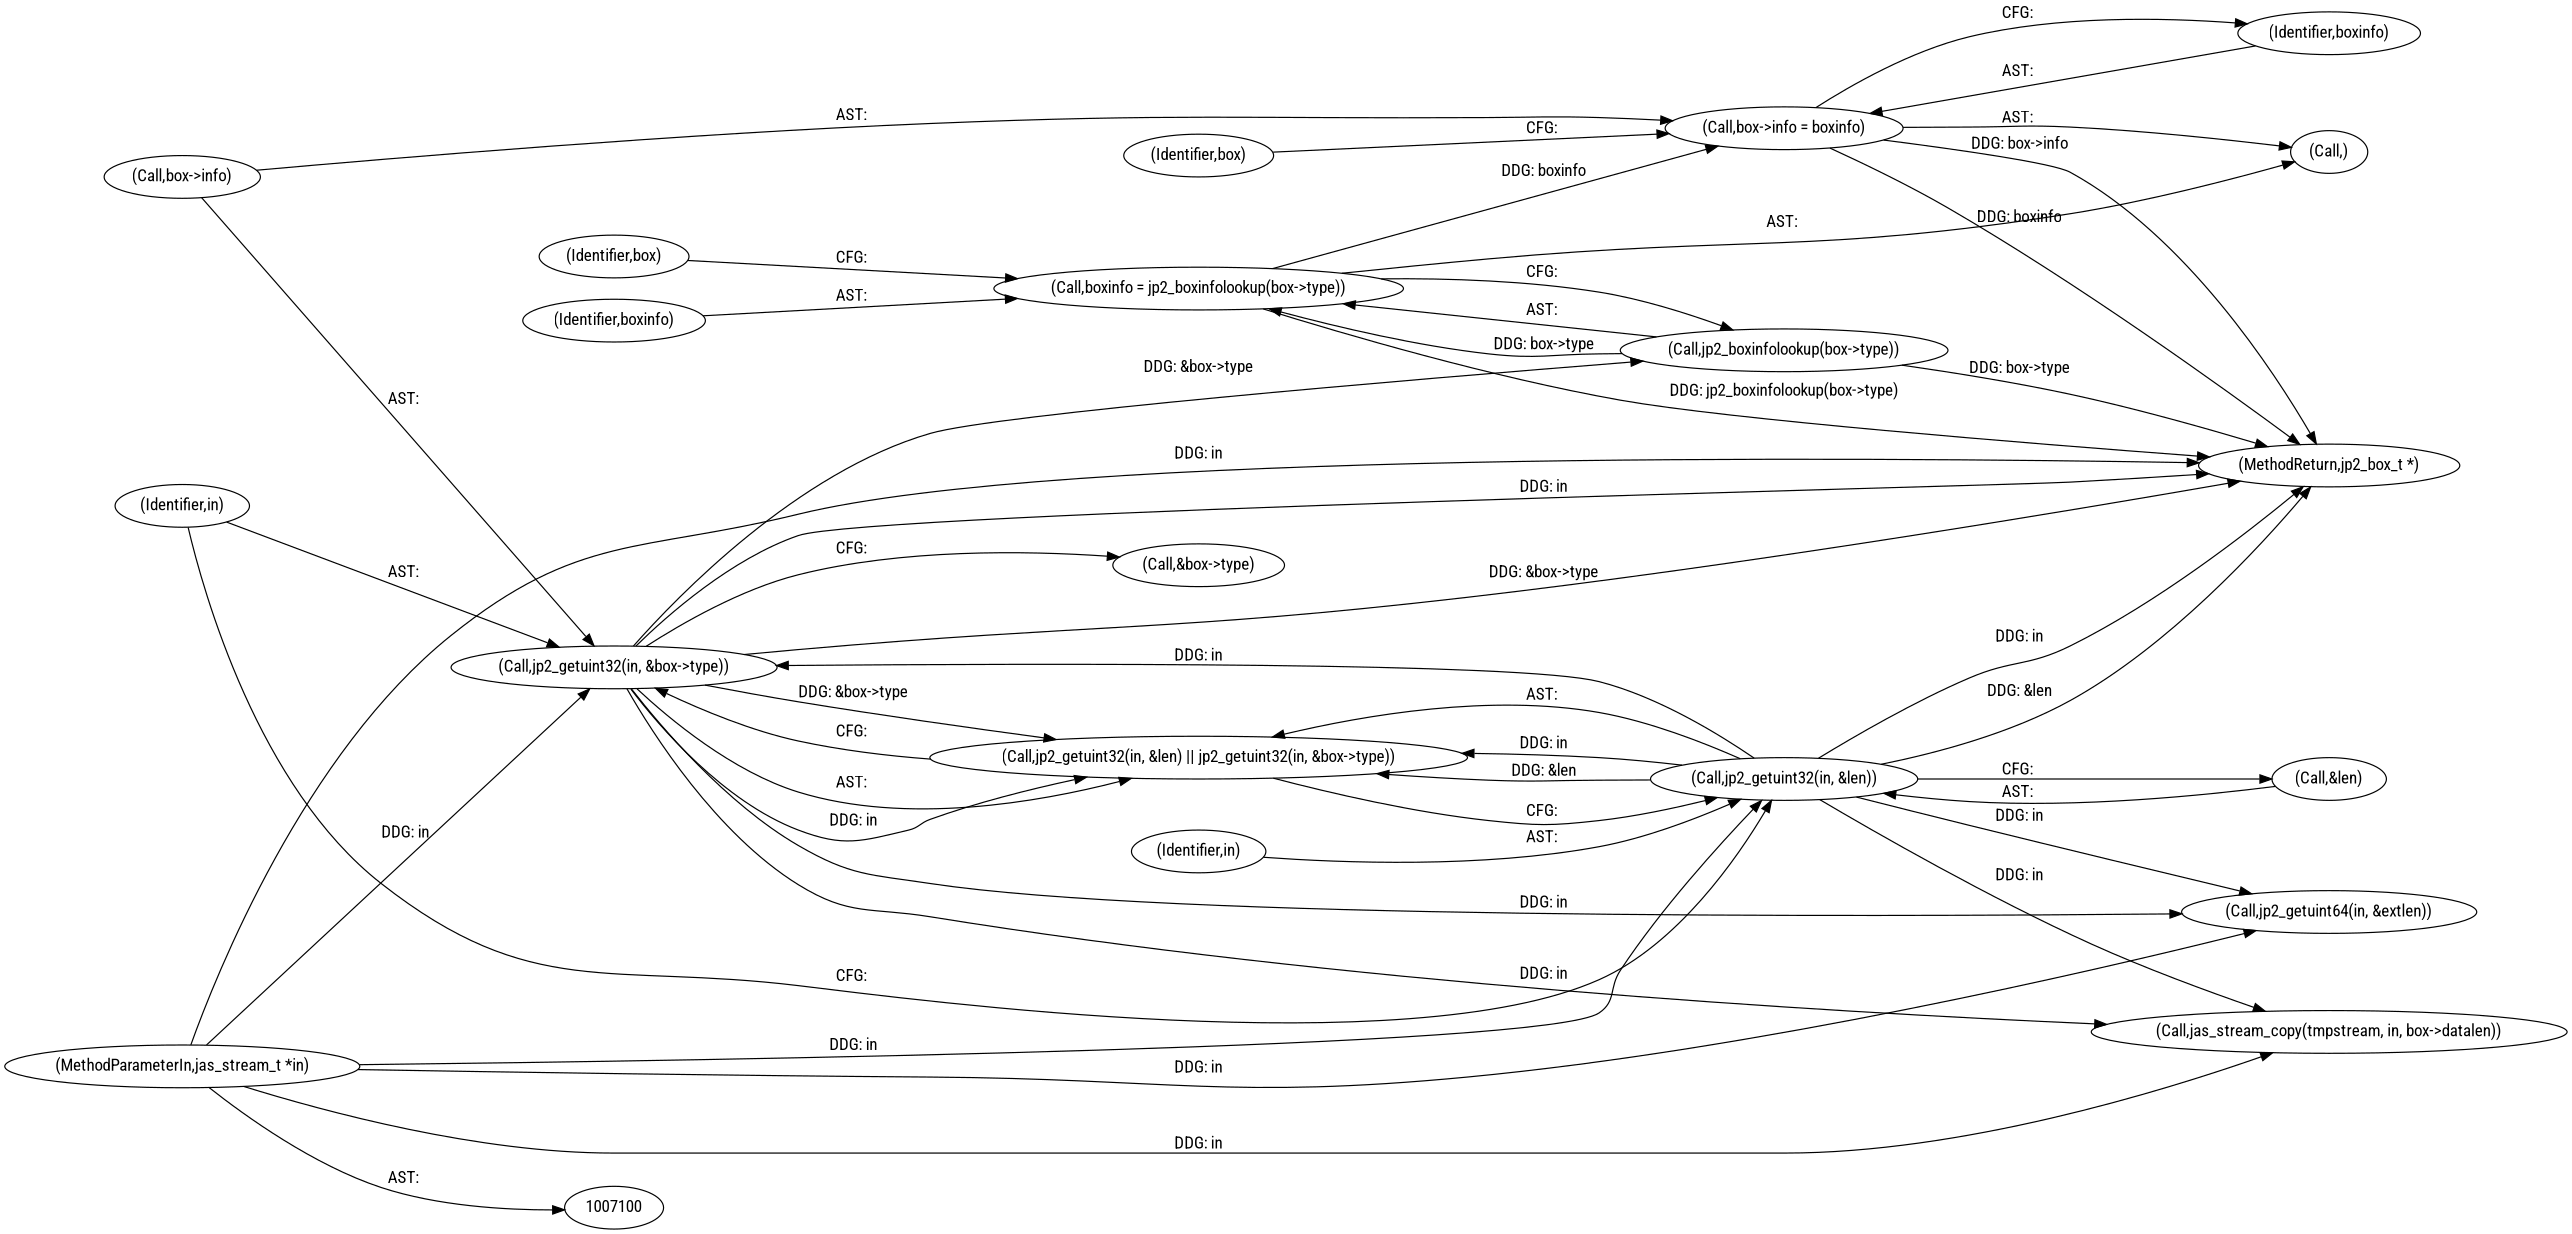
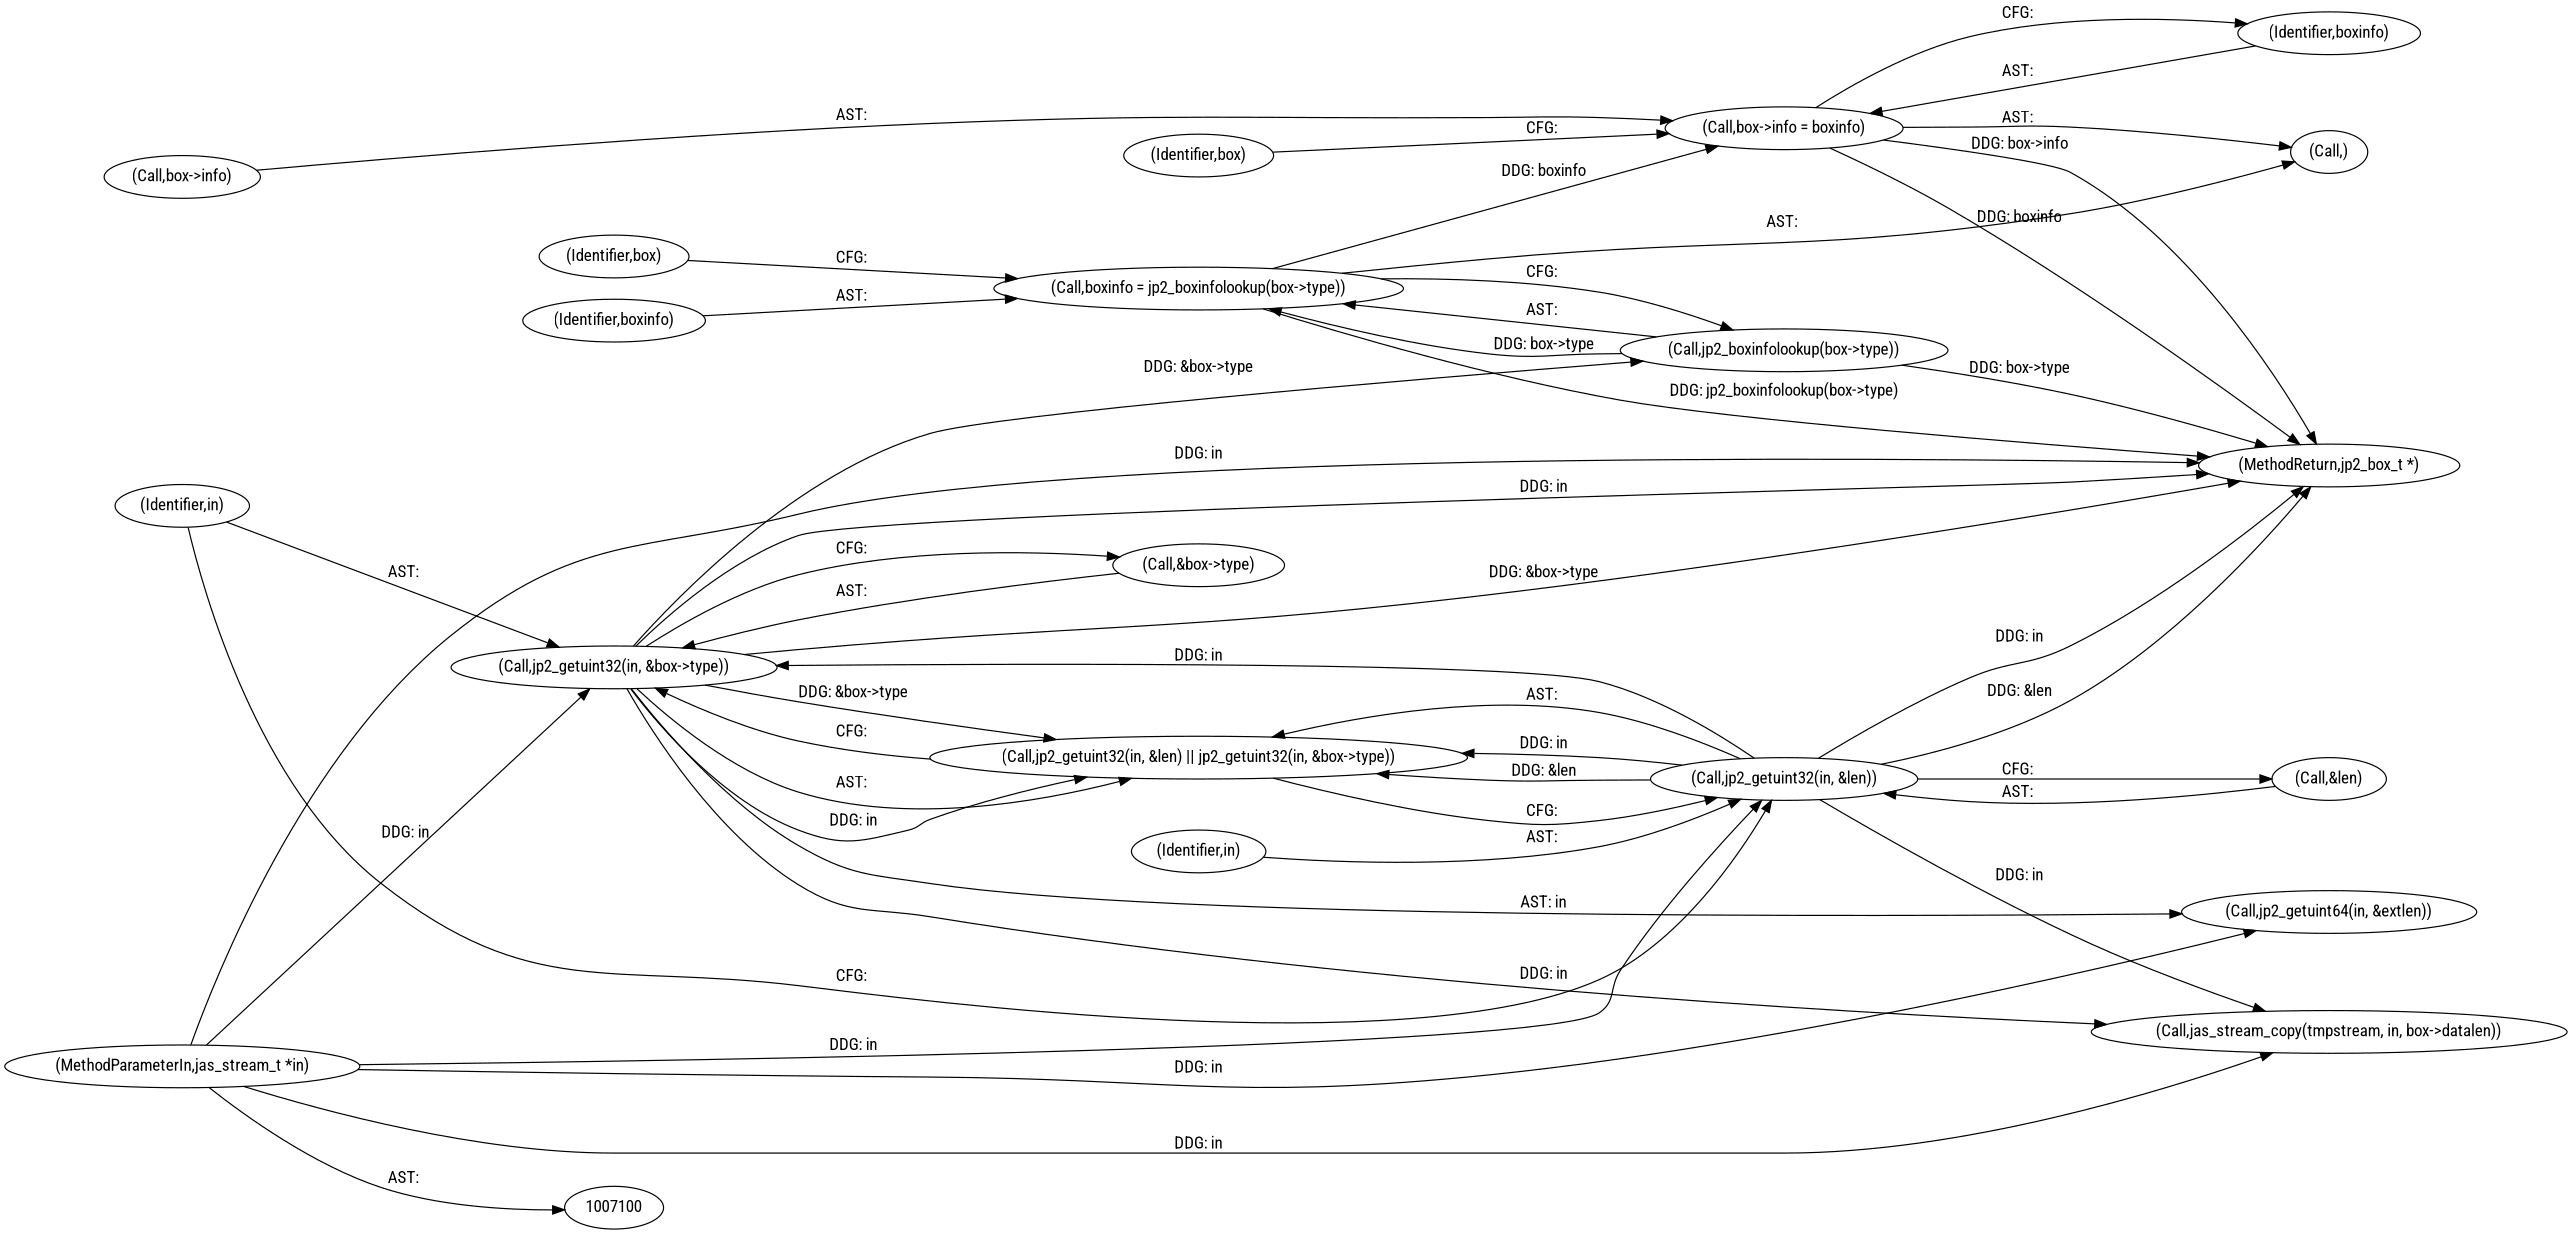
(394, 417) -> (905, 601)
(2048, 845) -> none
(1544, 903) -> (1544, 903)
